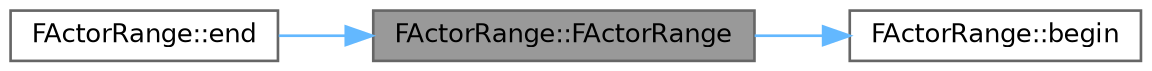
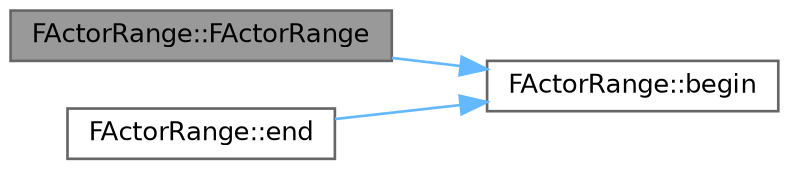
(312, 36) -> (398, 112)
